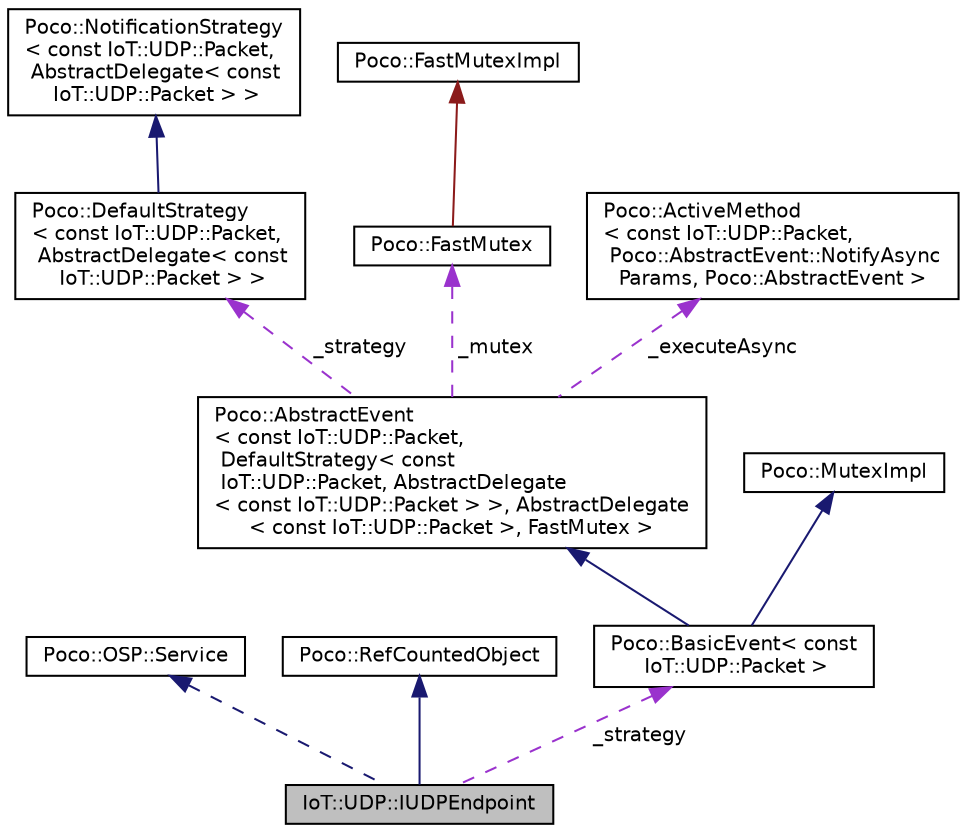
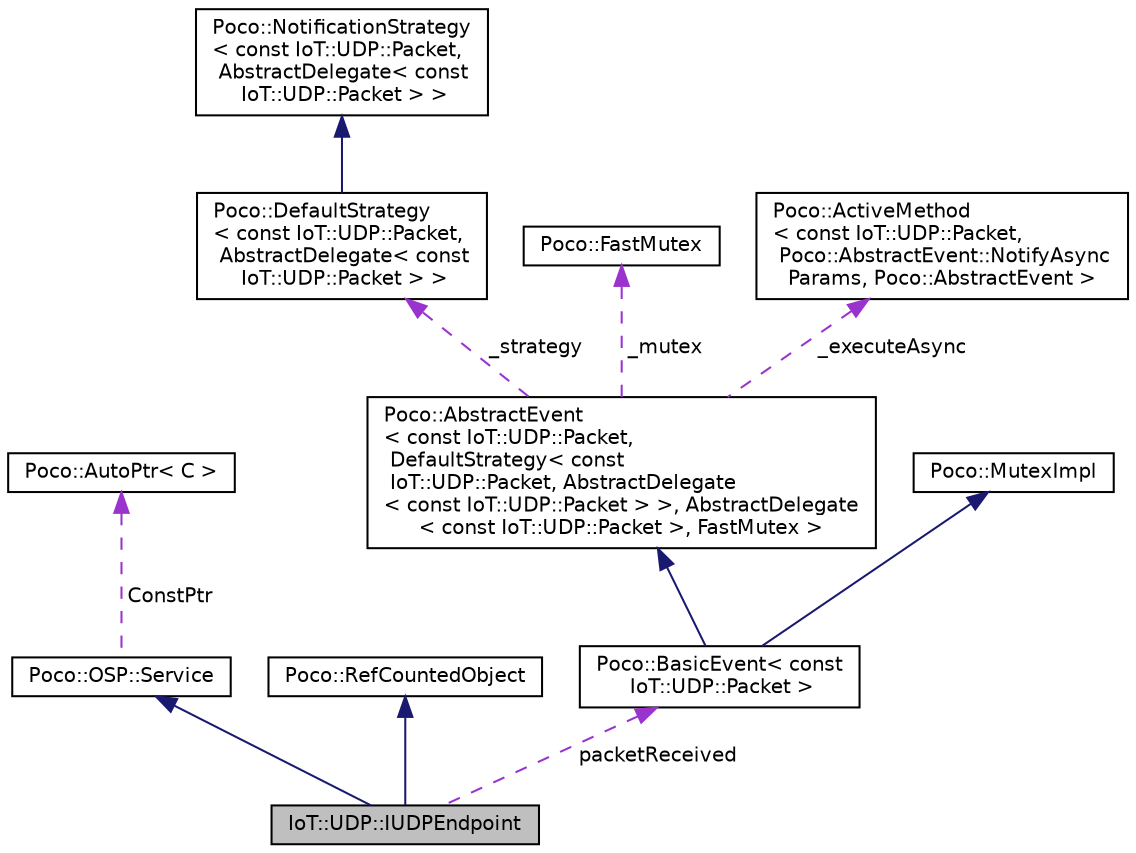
(458, 62) -> none
none -> (121, 473)
(287, 735) -> (273, 756)
(637, 736) -> (655, 756)
